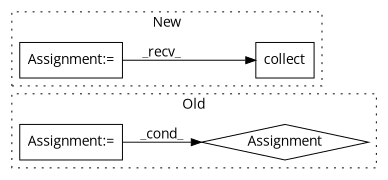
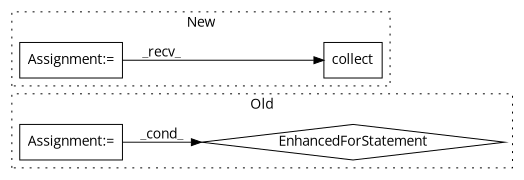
(285, 142) -> (353, 142)
